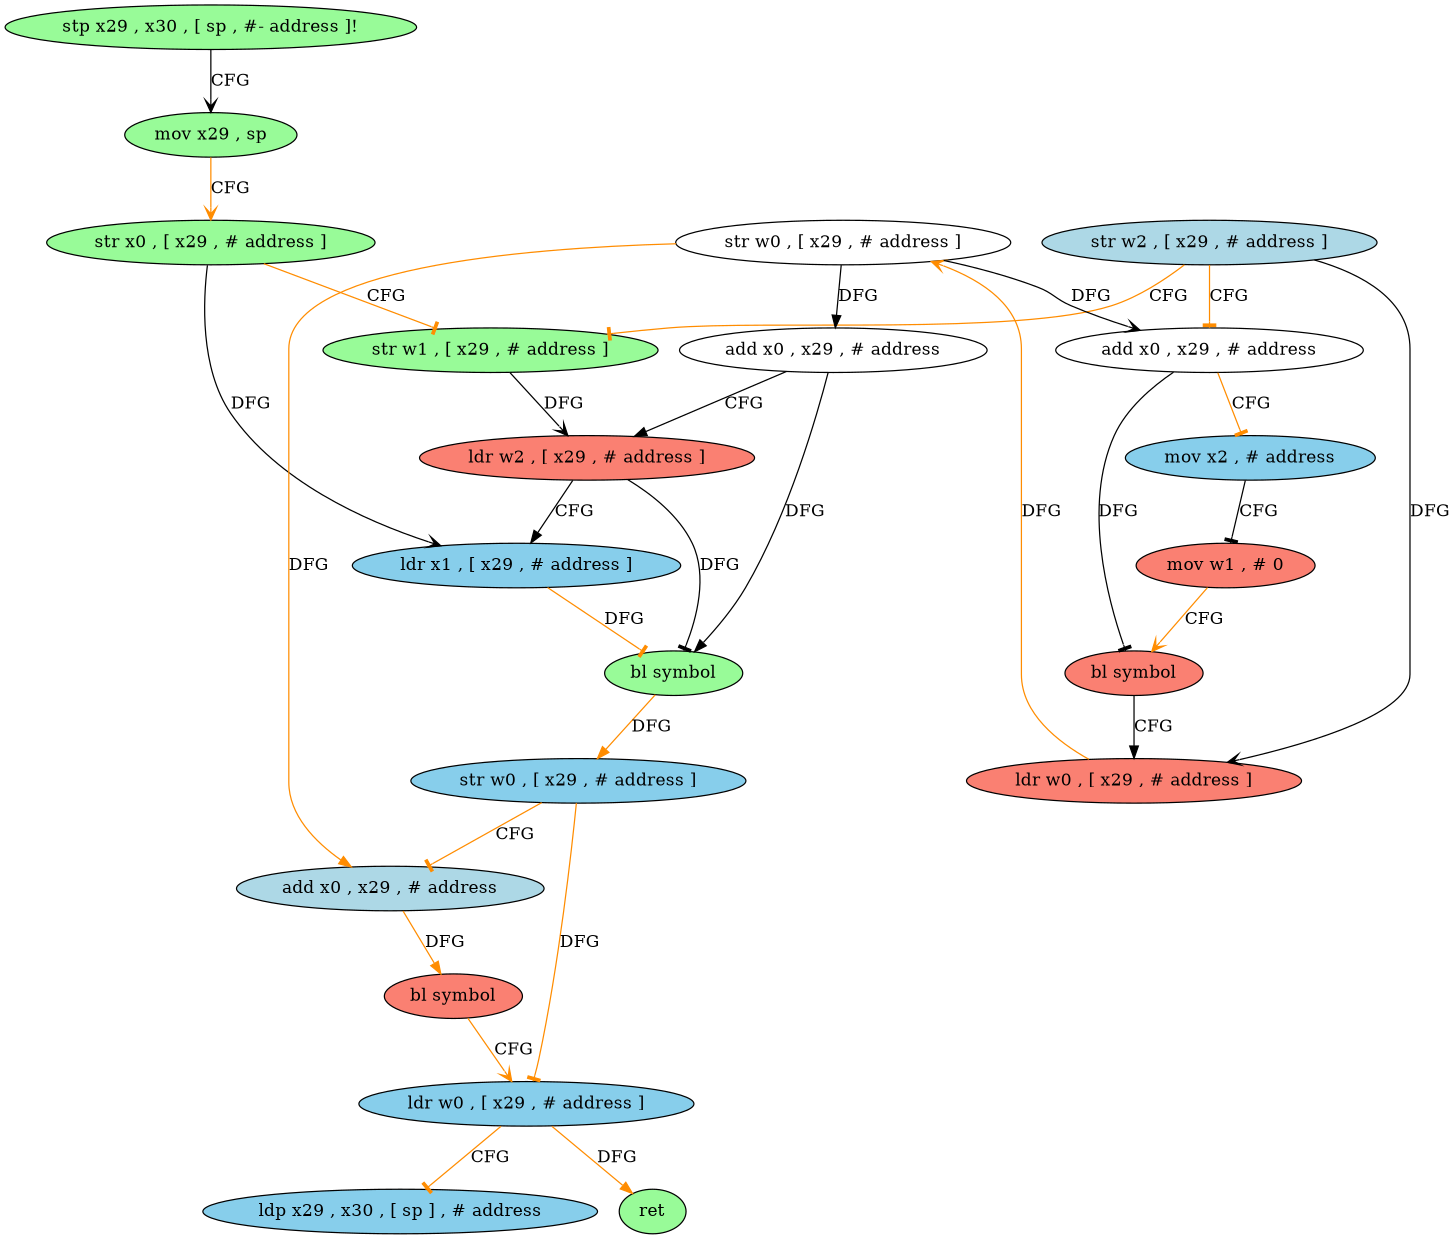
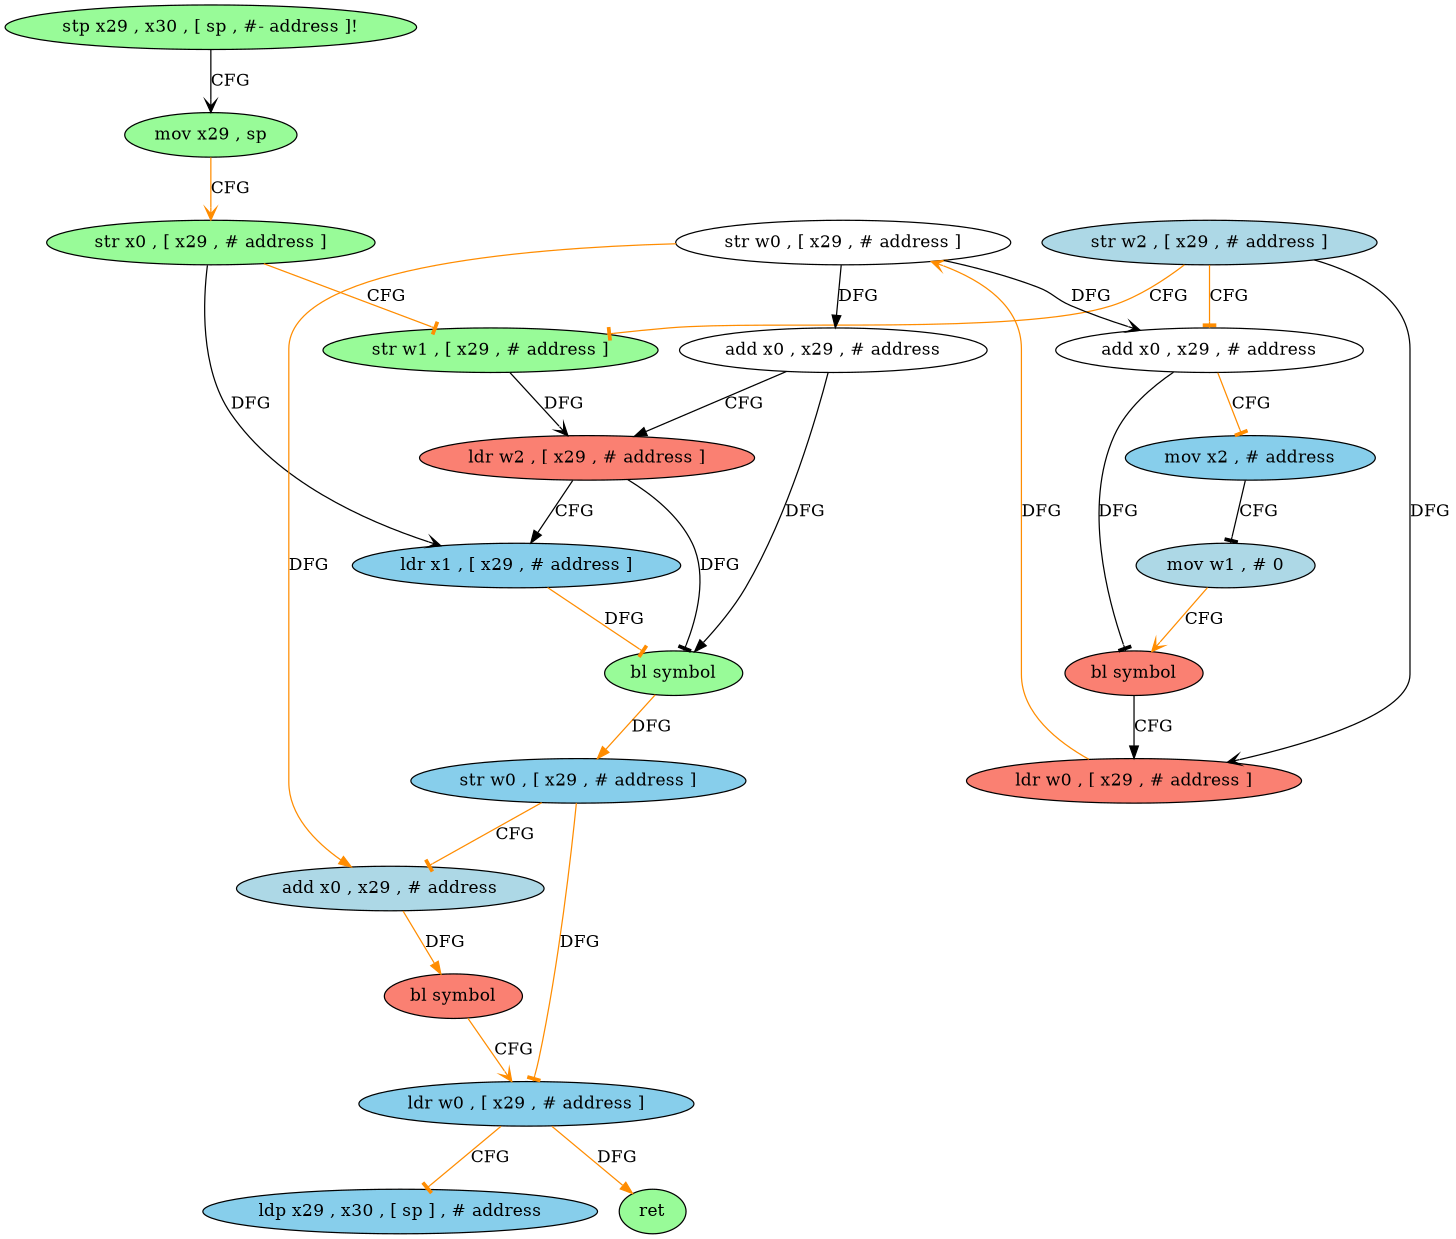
(1226, 566) -> (1226, 566)
